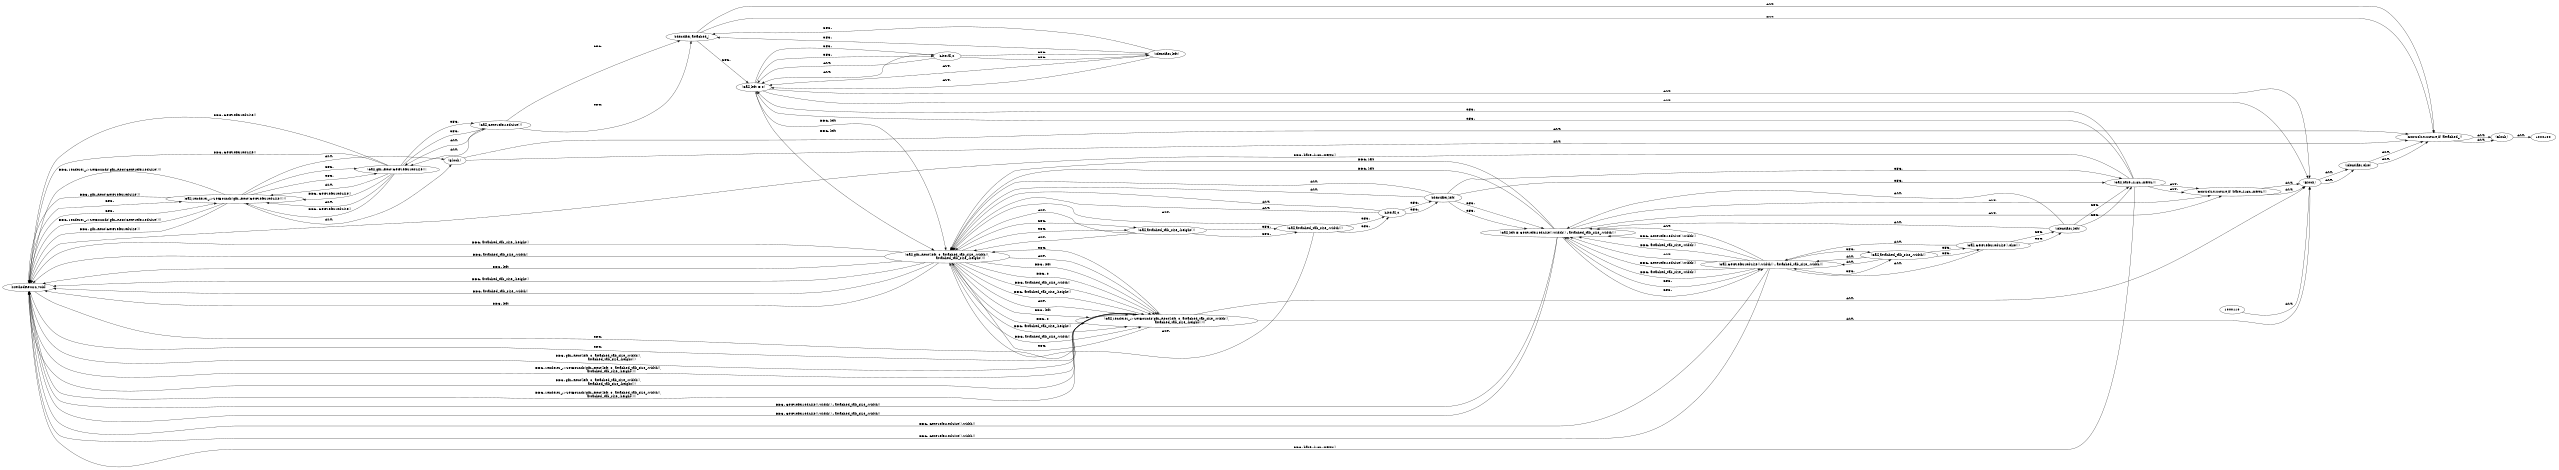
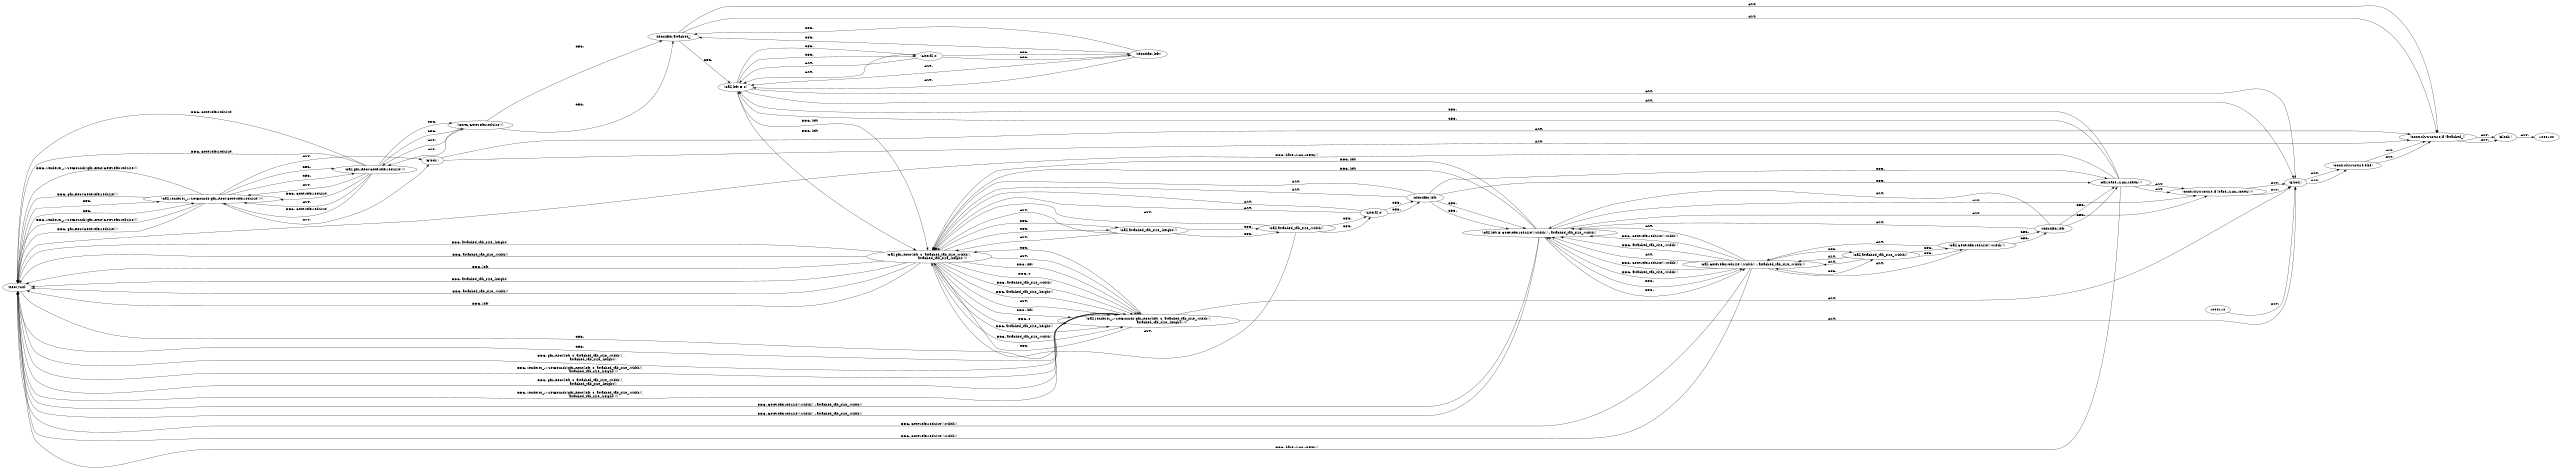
(501, 125) -> (480, 125)
(2358, 166) -> (2353, 166)
(1993, 246) -> (1977, 246)
(29, 287) -> (17, 287)
